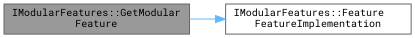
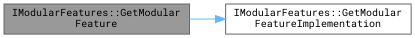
(318, 19) -> (318, 19)
